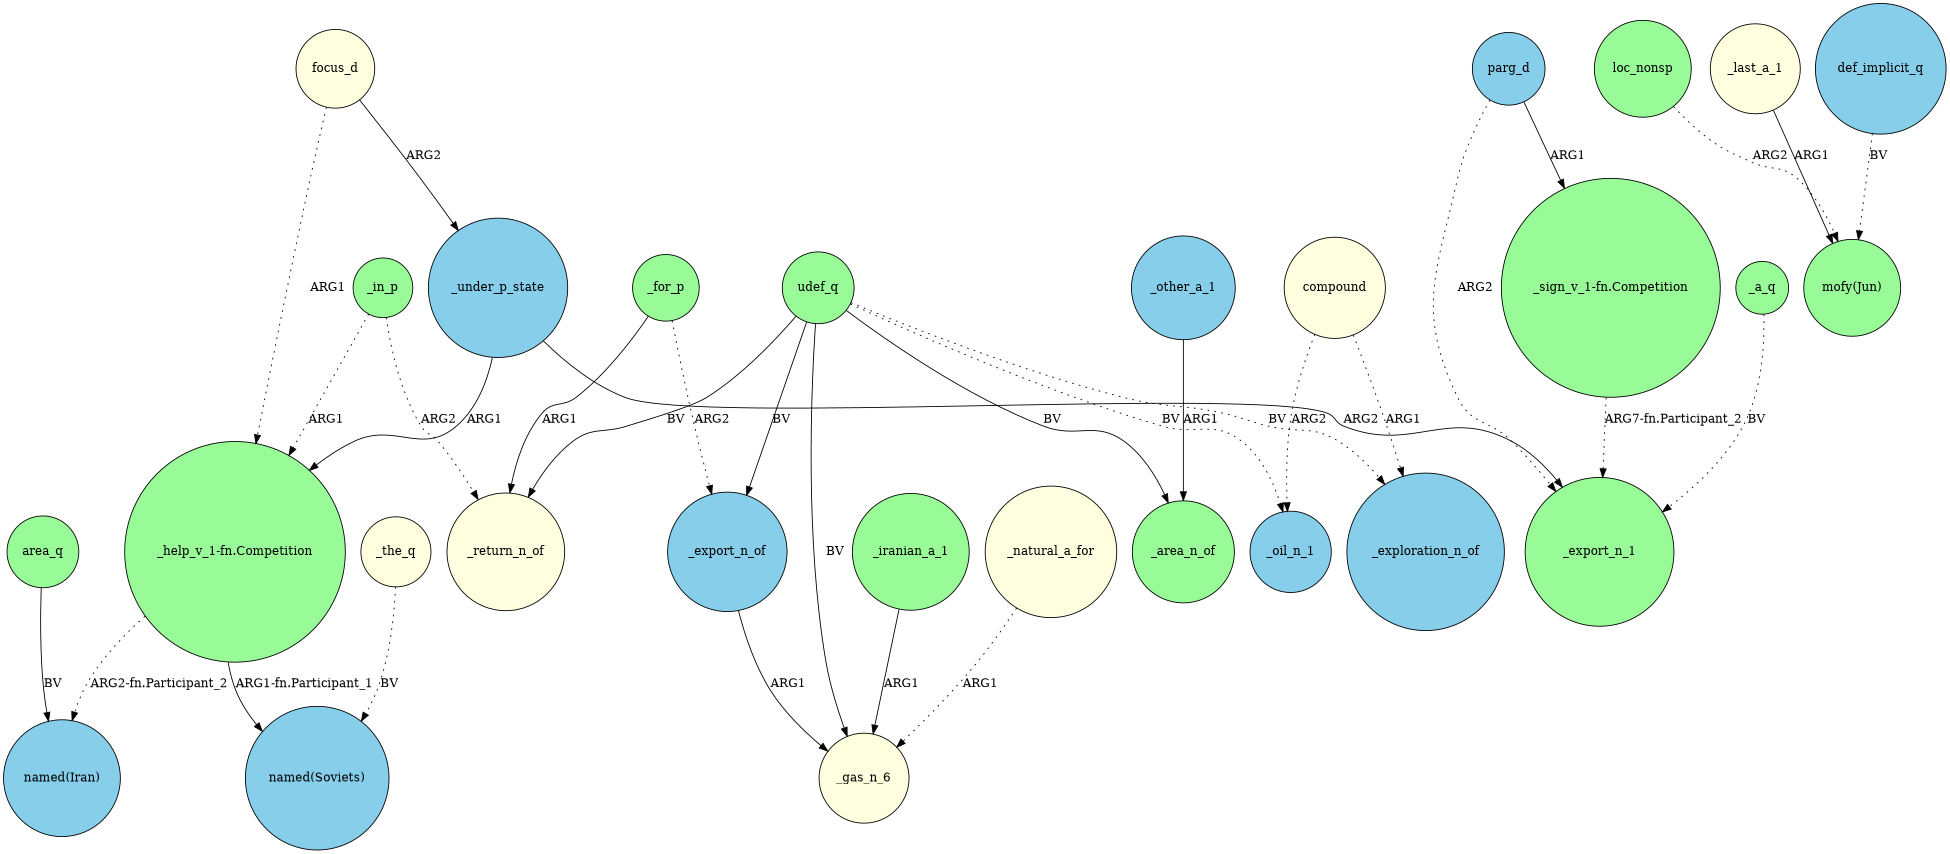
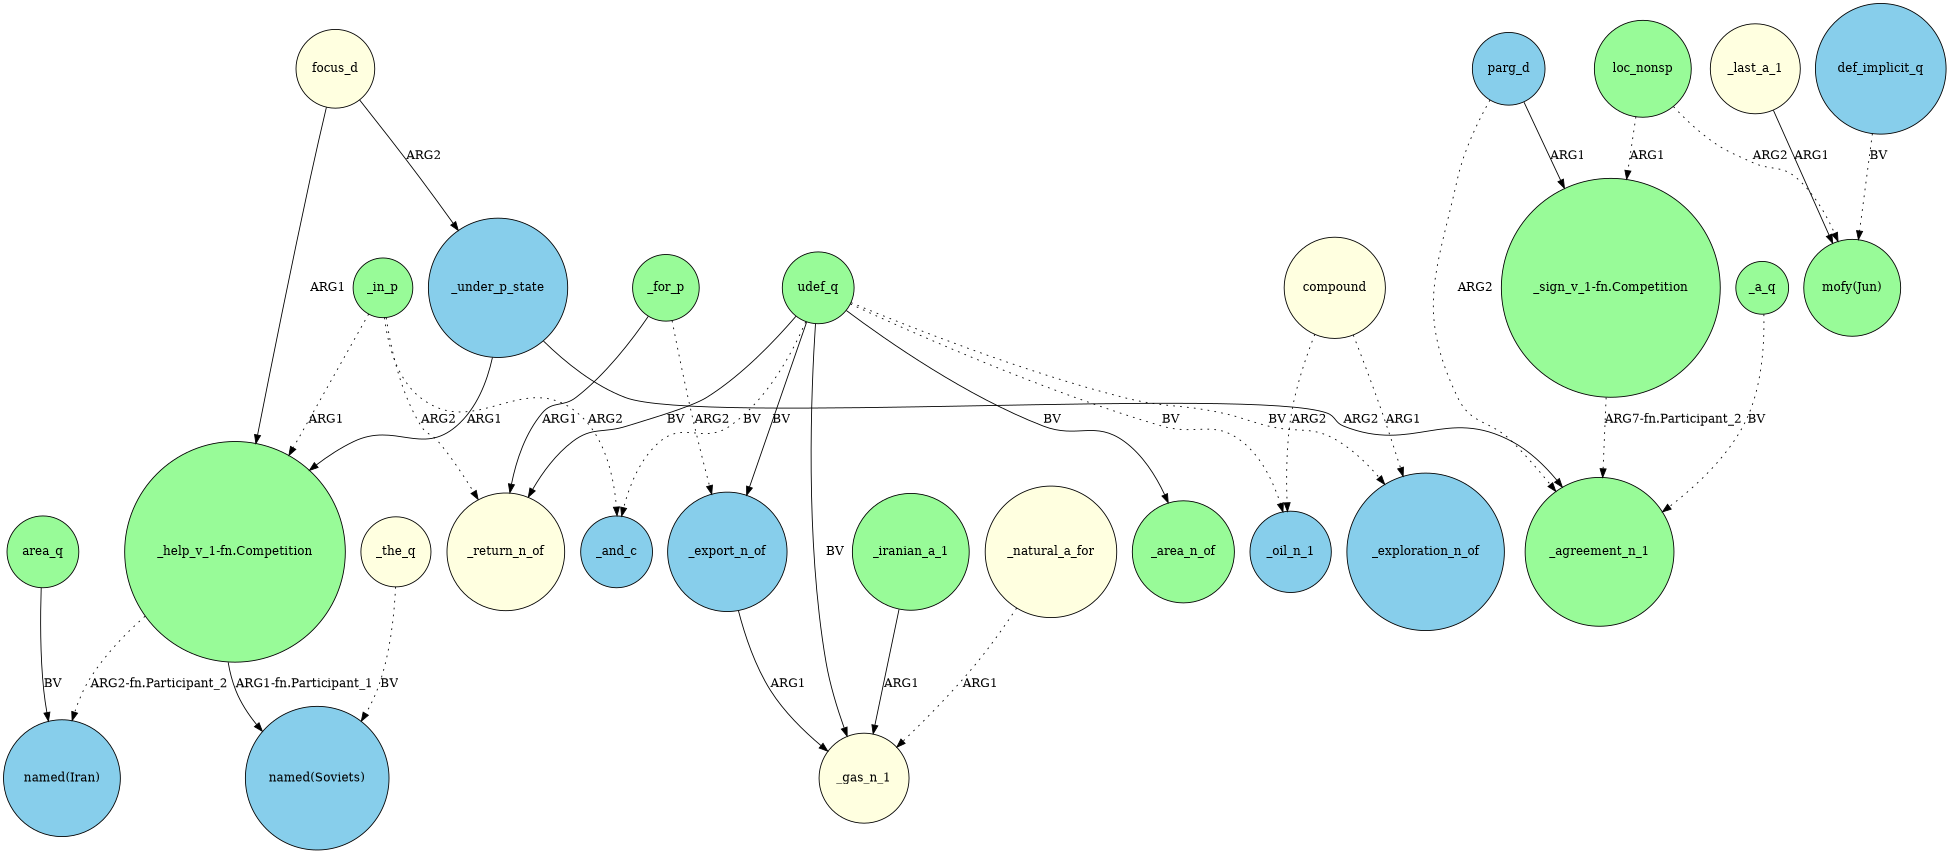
none -> (1632, 144)
(291, 271) -> (291, 271)
(1183, 288) -> none
none -> (617, 552)
(1600, 552) -> (1600, 552)
(864, 778) -> (864, 778)
